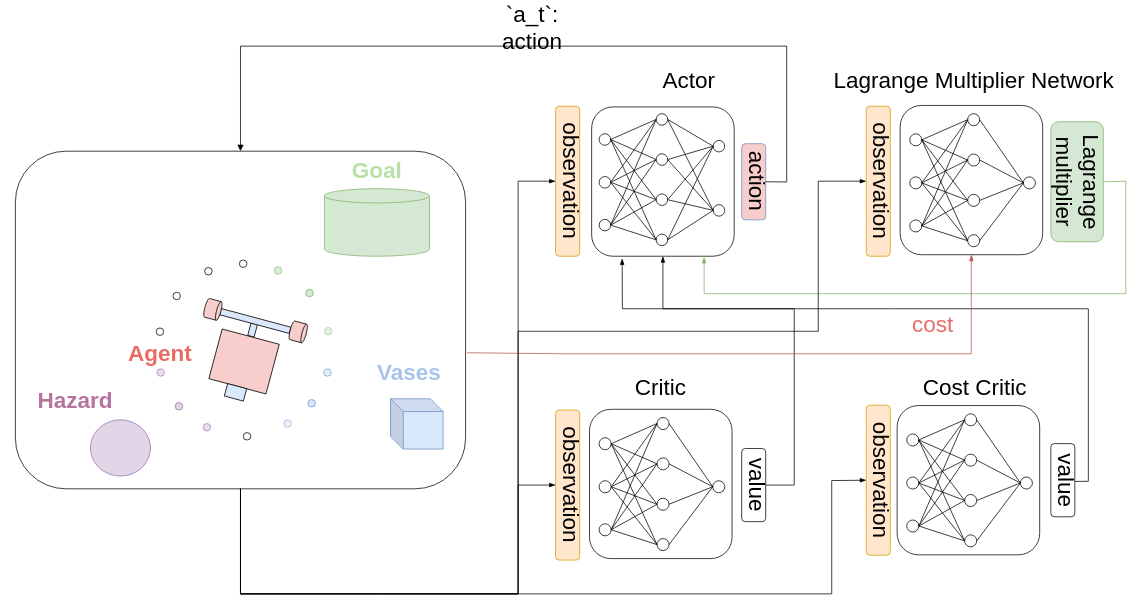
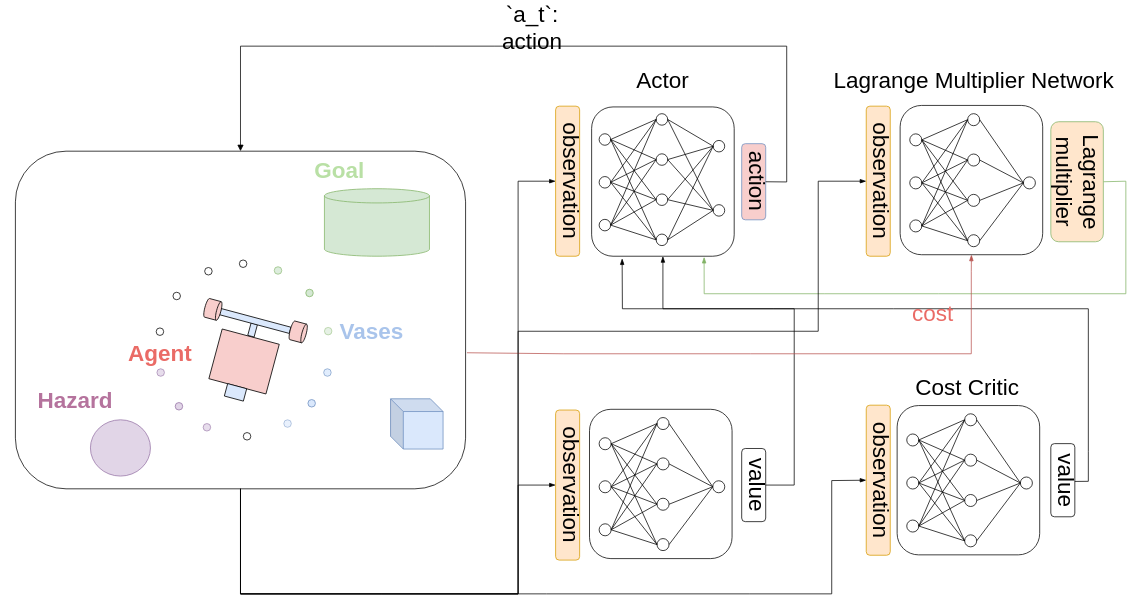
(689, 80) -> (663, 80)
(377, 170) -> (339, 170)
(1077, 182) -> (1077, 182)
(933, 324) -> (933, 313)
(409, 372) -> (372, 331)
(661, 387) -> none
(975, 387) -> (967, 387)
